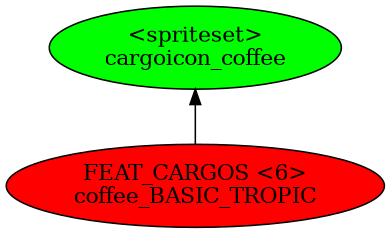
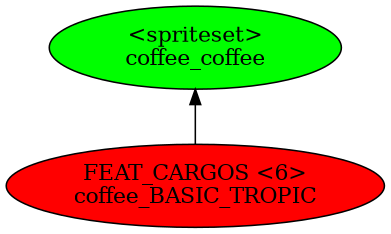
(195, 48) -> (195, 48)
